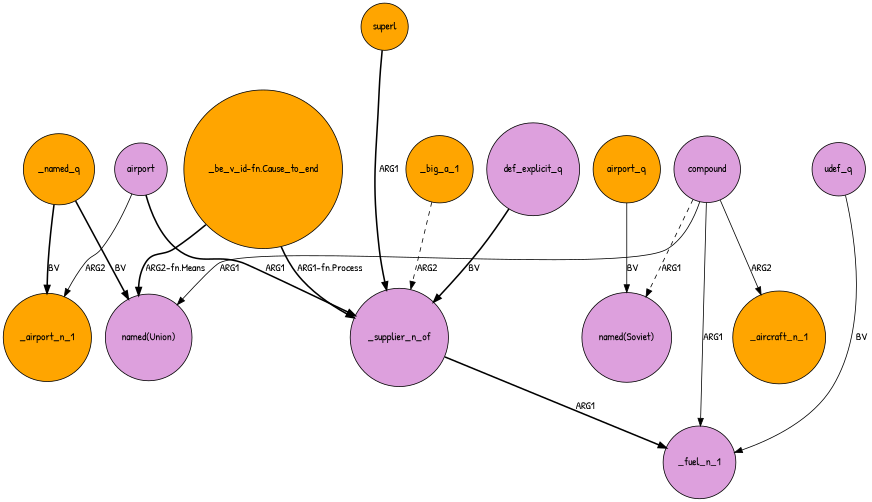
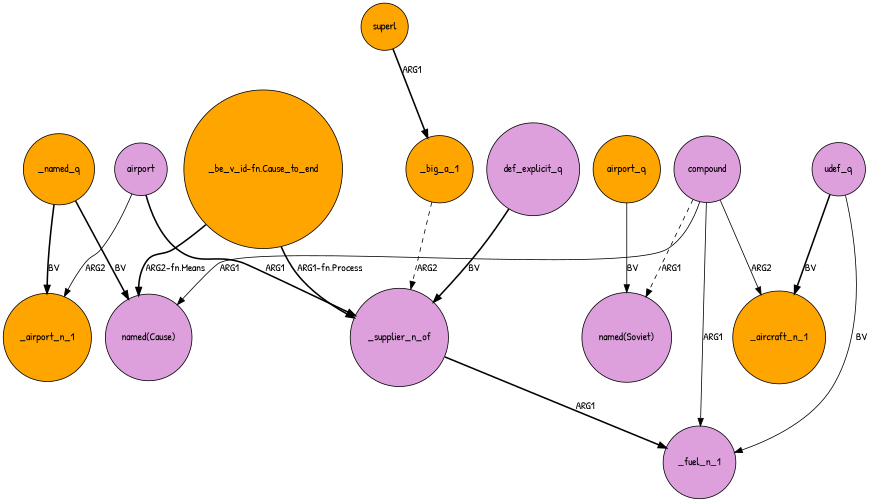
(375, 166) -> (409, 90)
none -> (814, 240)
(149, 337) -> (149, 337)
